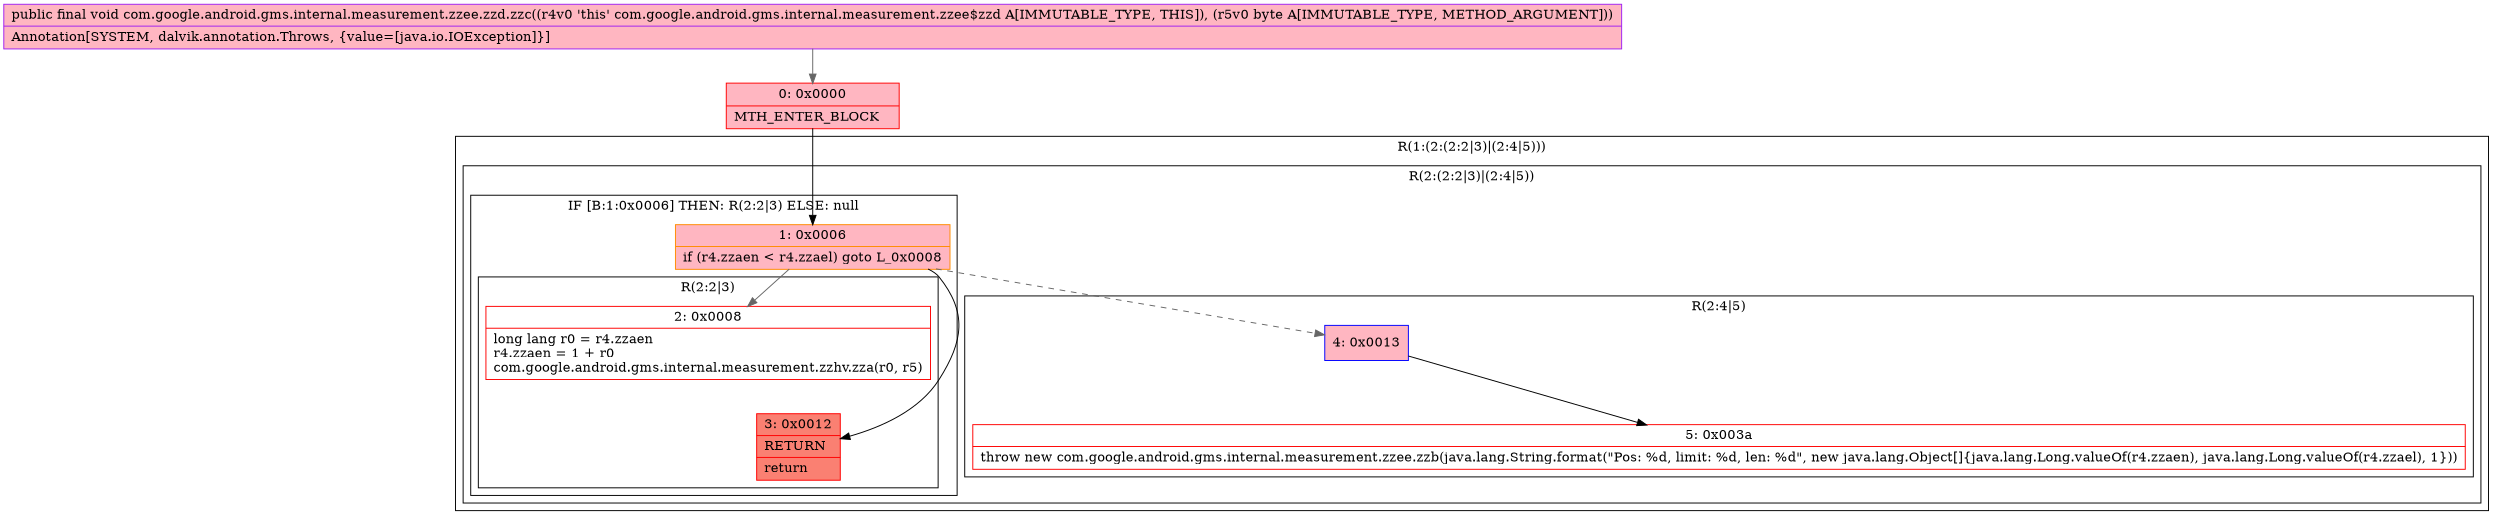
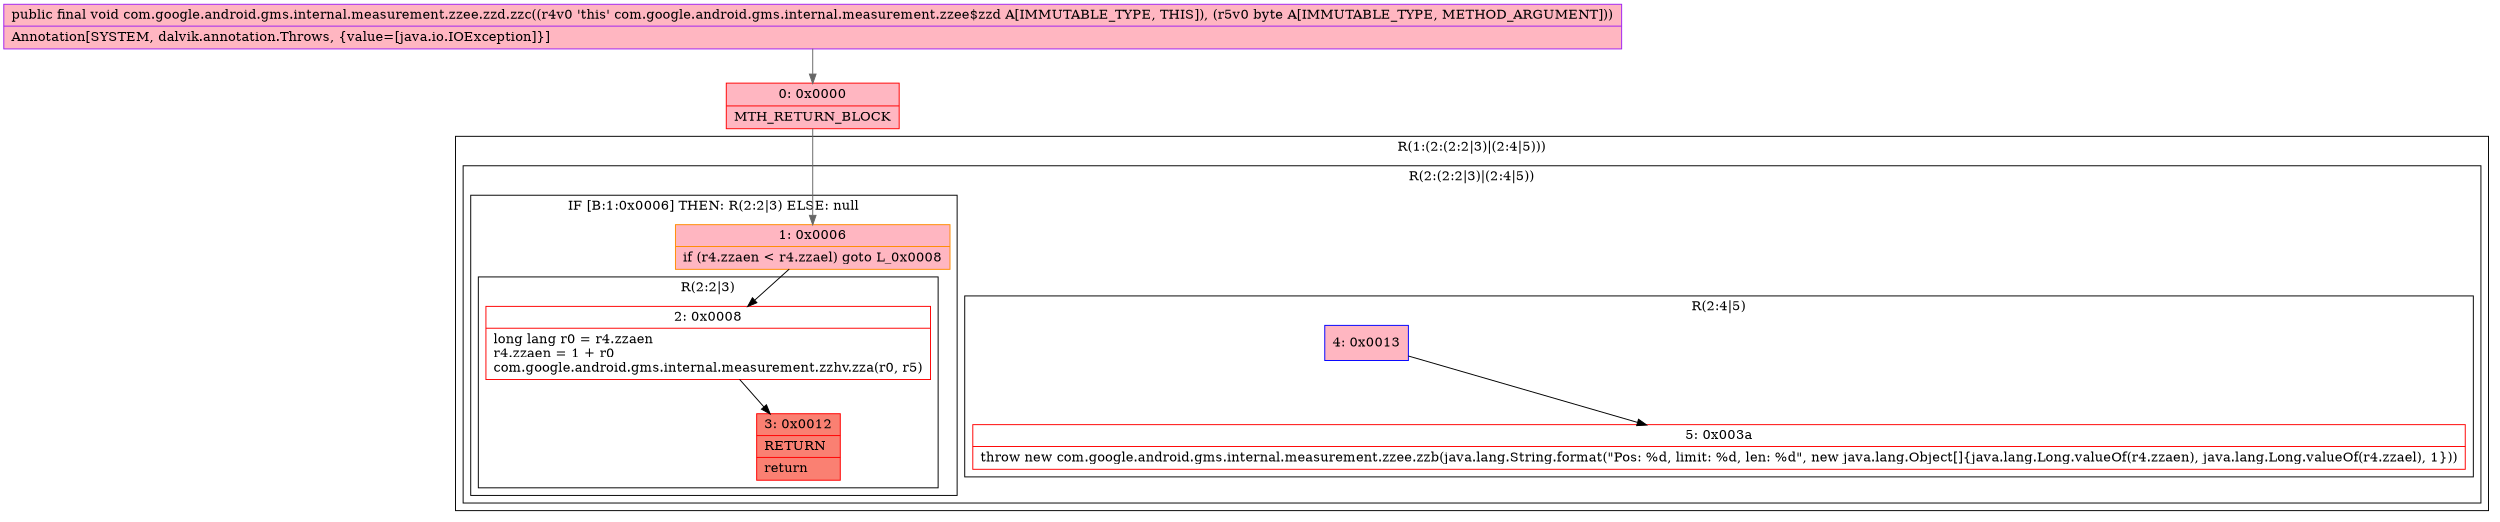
(807, 117) -> (813, 117)
(813, 172) -> (813, 172)
(772, 285) -> (772, 285)
(1135, 303) -> none
(946, 367) -> (752, 393)
